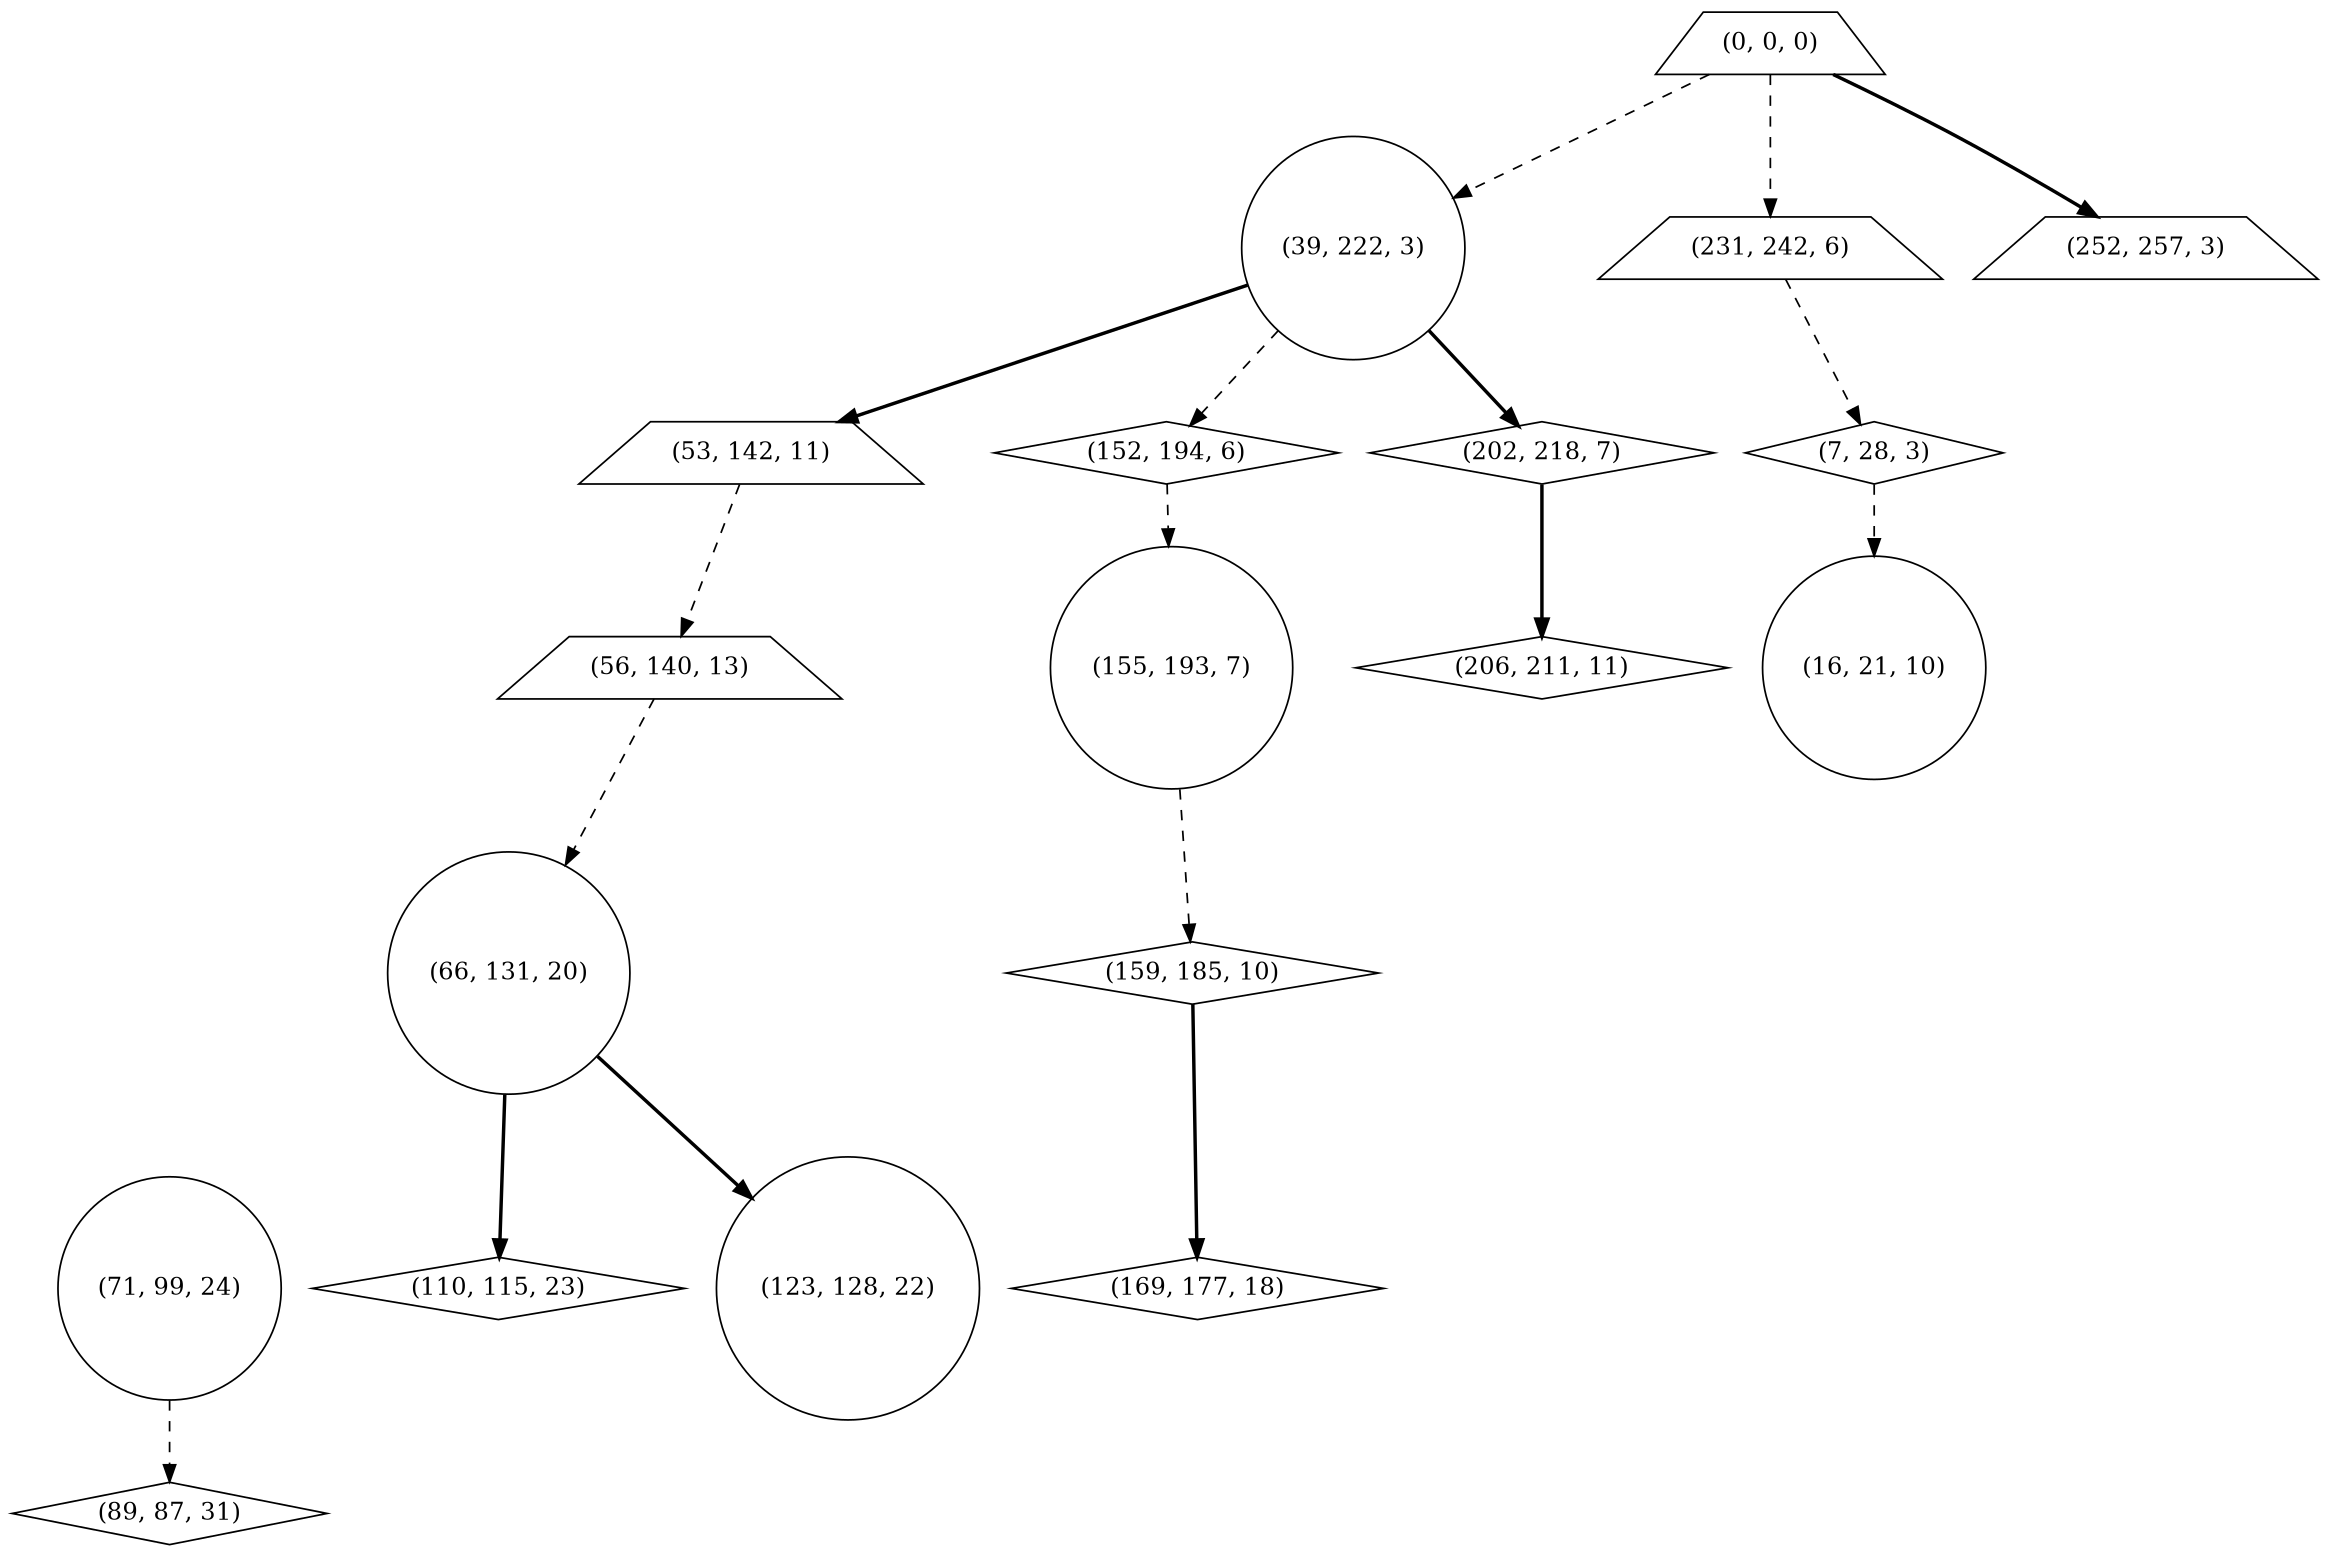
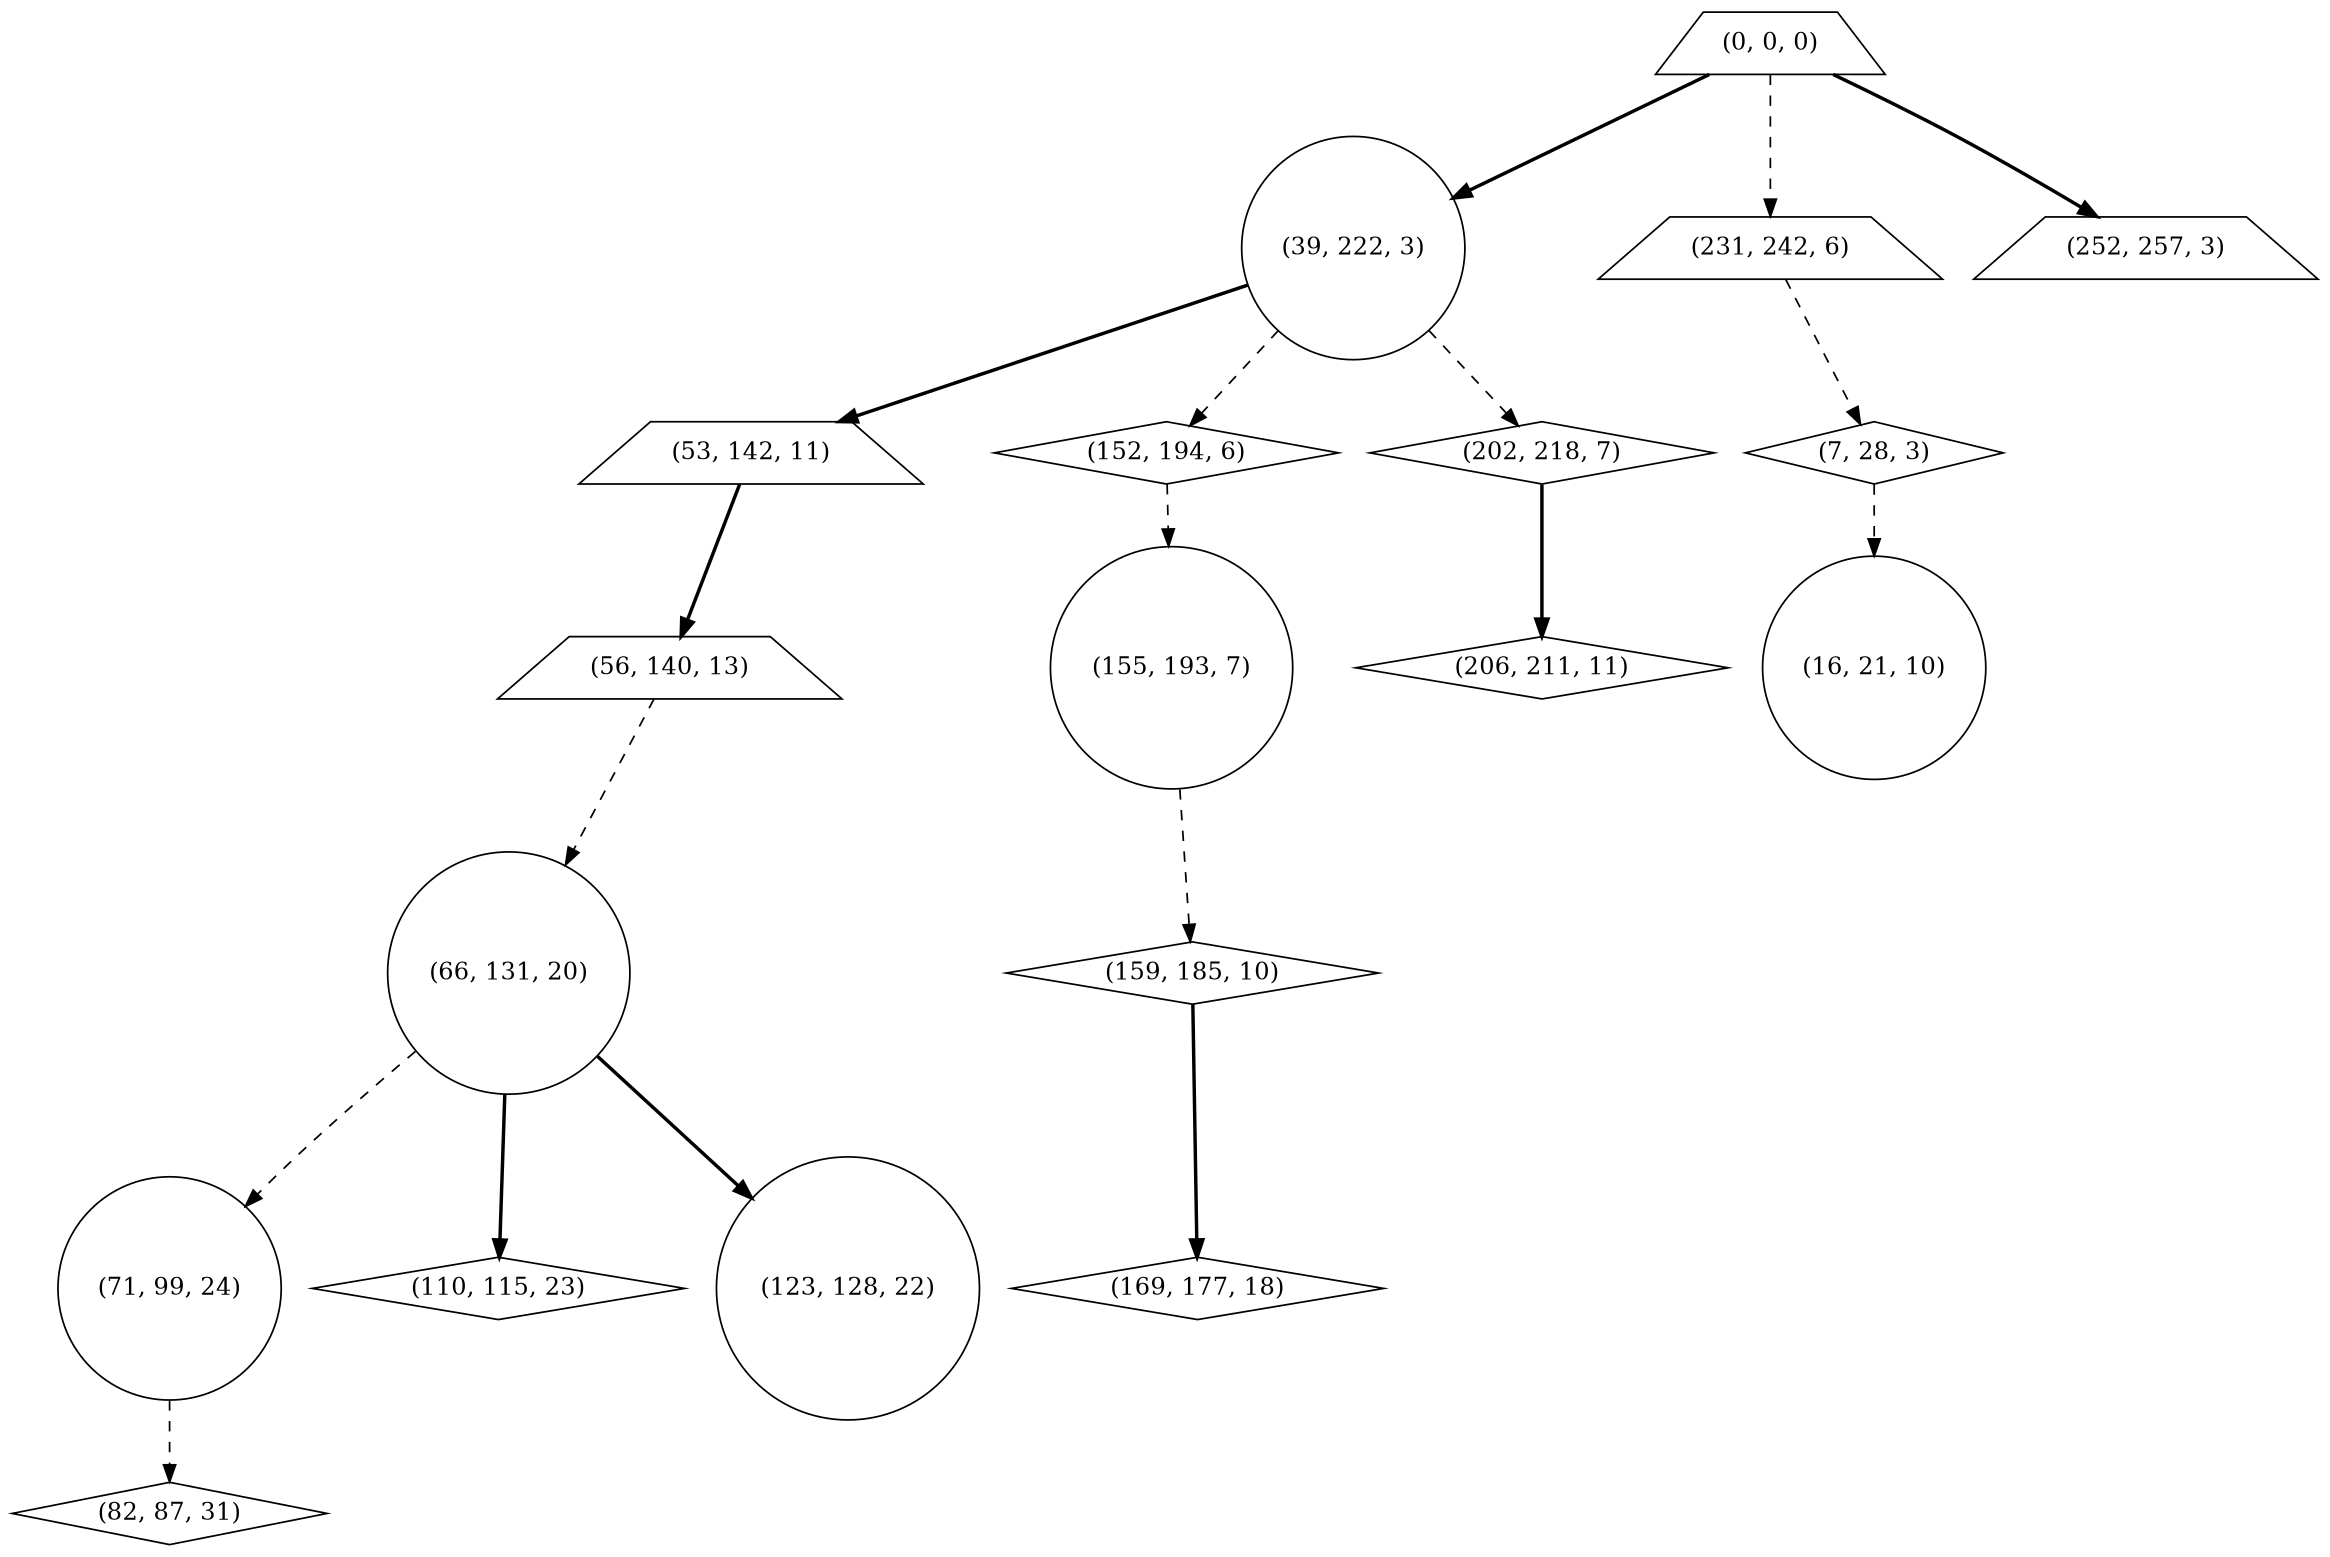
(1589, 132) -> (1589, 132)
(1468, 372) -> (1468, 372)
(714, 552) -> (714, 552)
none -> (335, 1121)
(170, 1513) -> (170, 1513)
